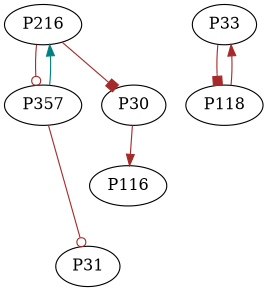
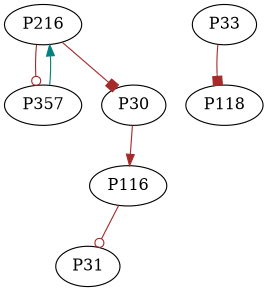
(232, 71) -> none
(64, 181) -> (110, 222)
